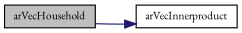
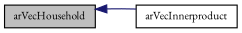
(110, 24) -> (122, 9)
